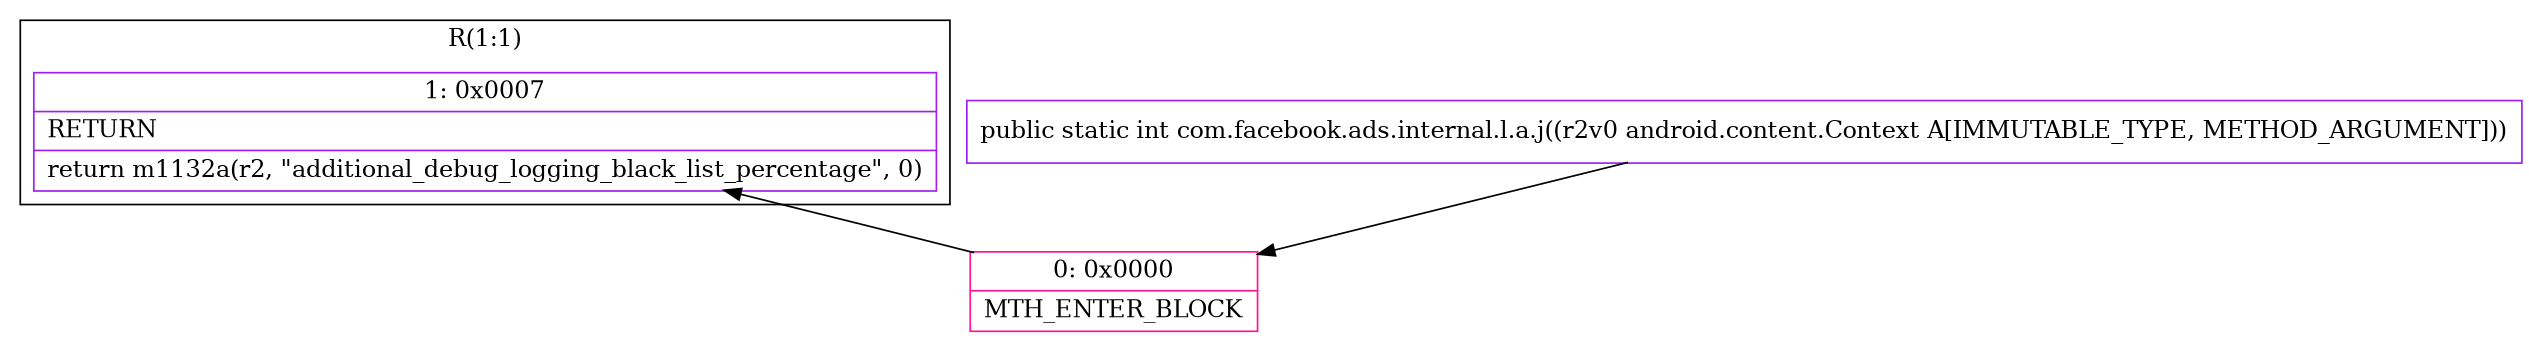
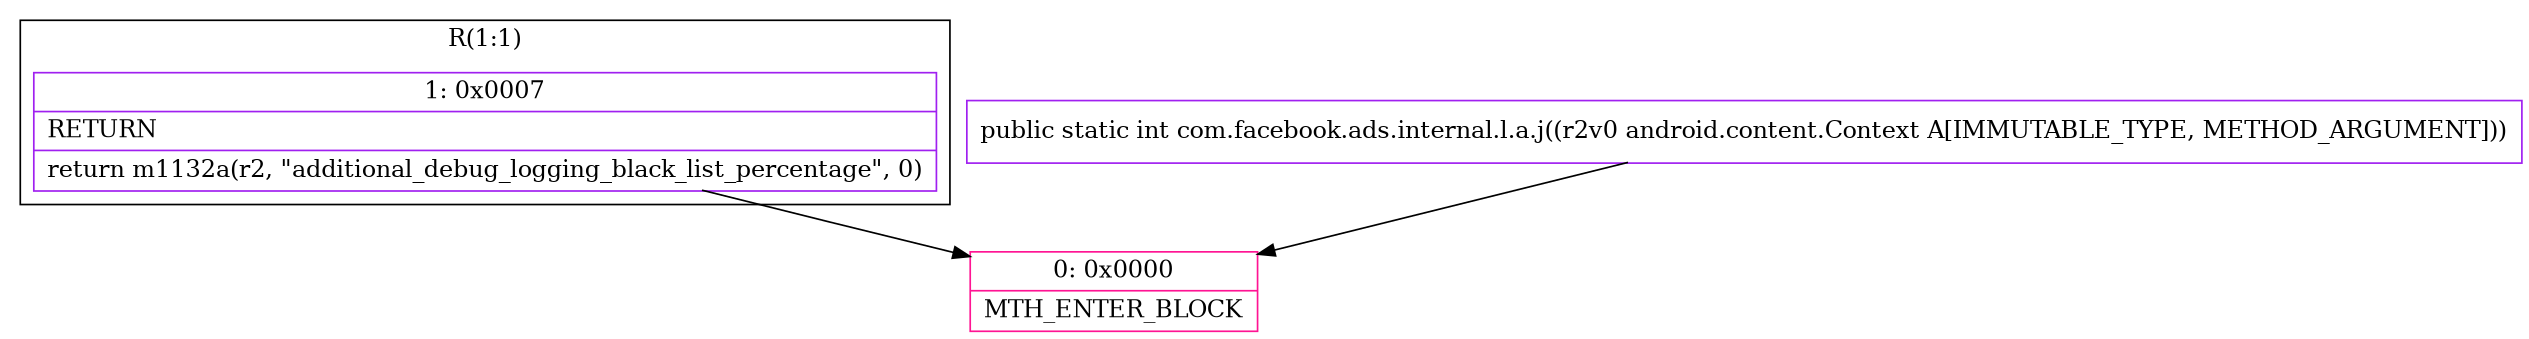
(857, 223) -> (828, 222)
